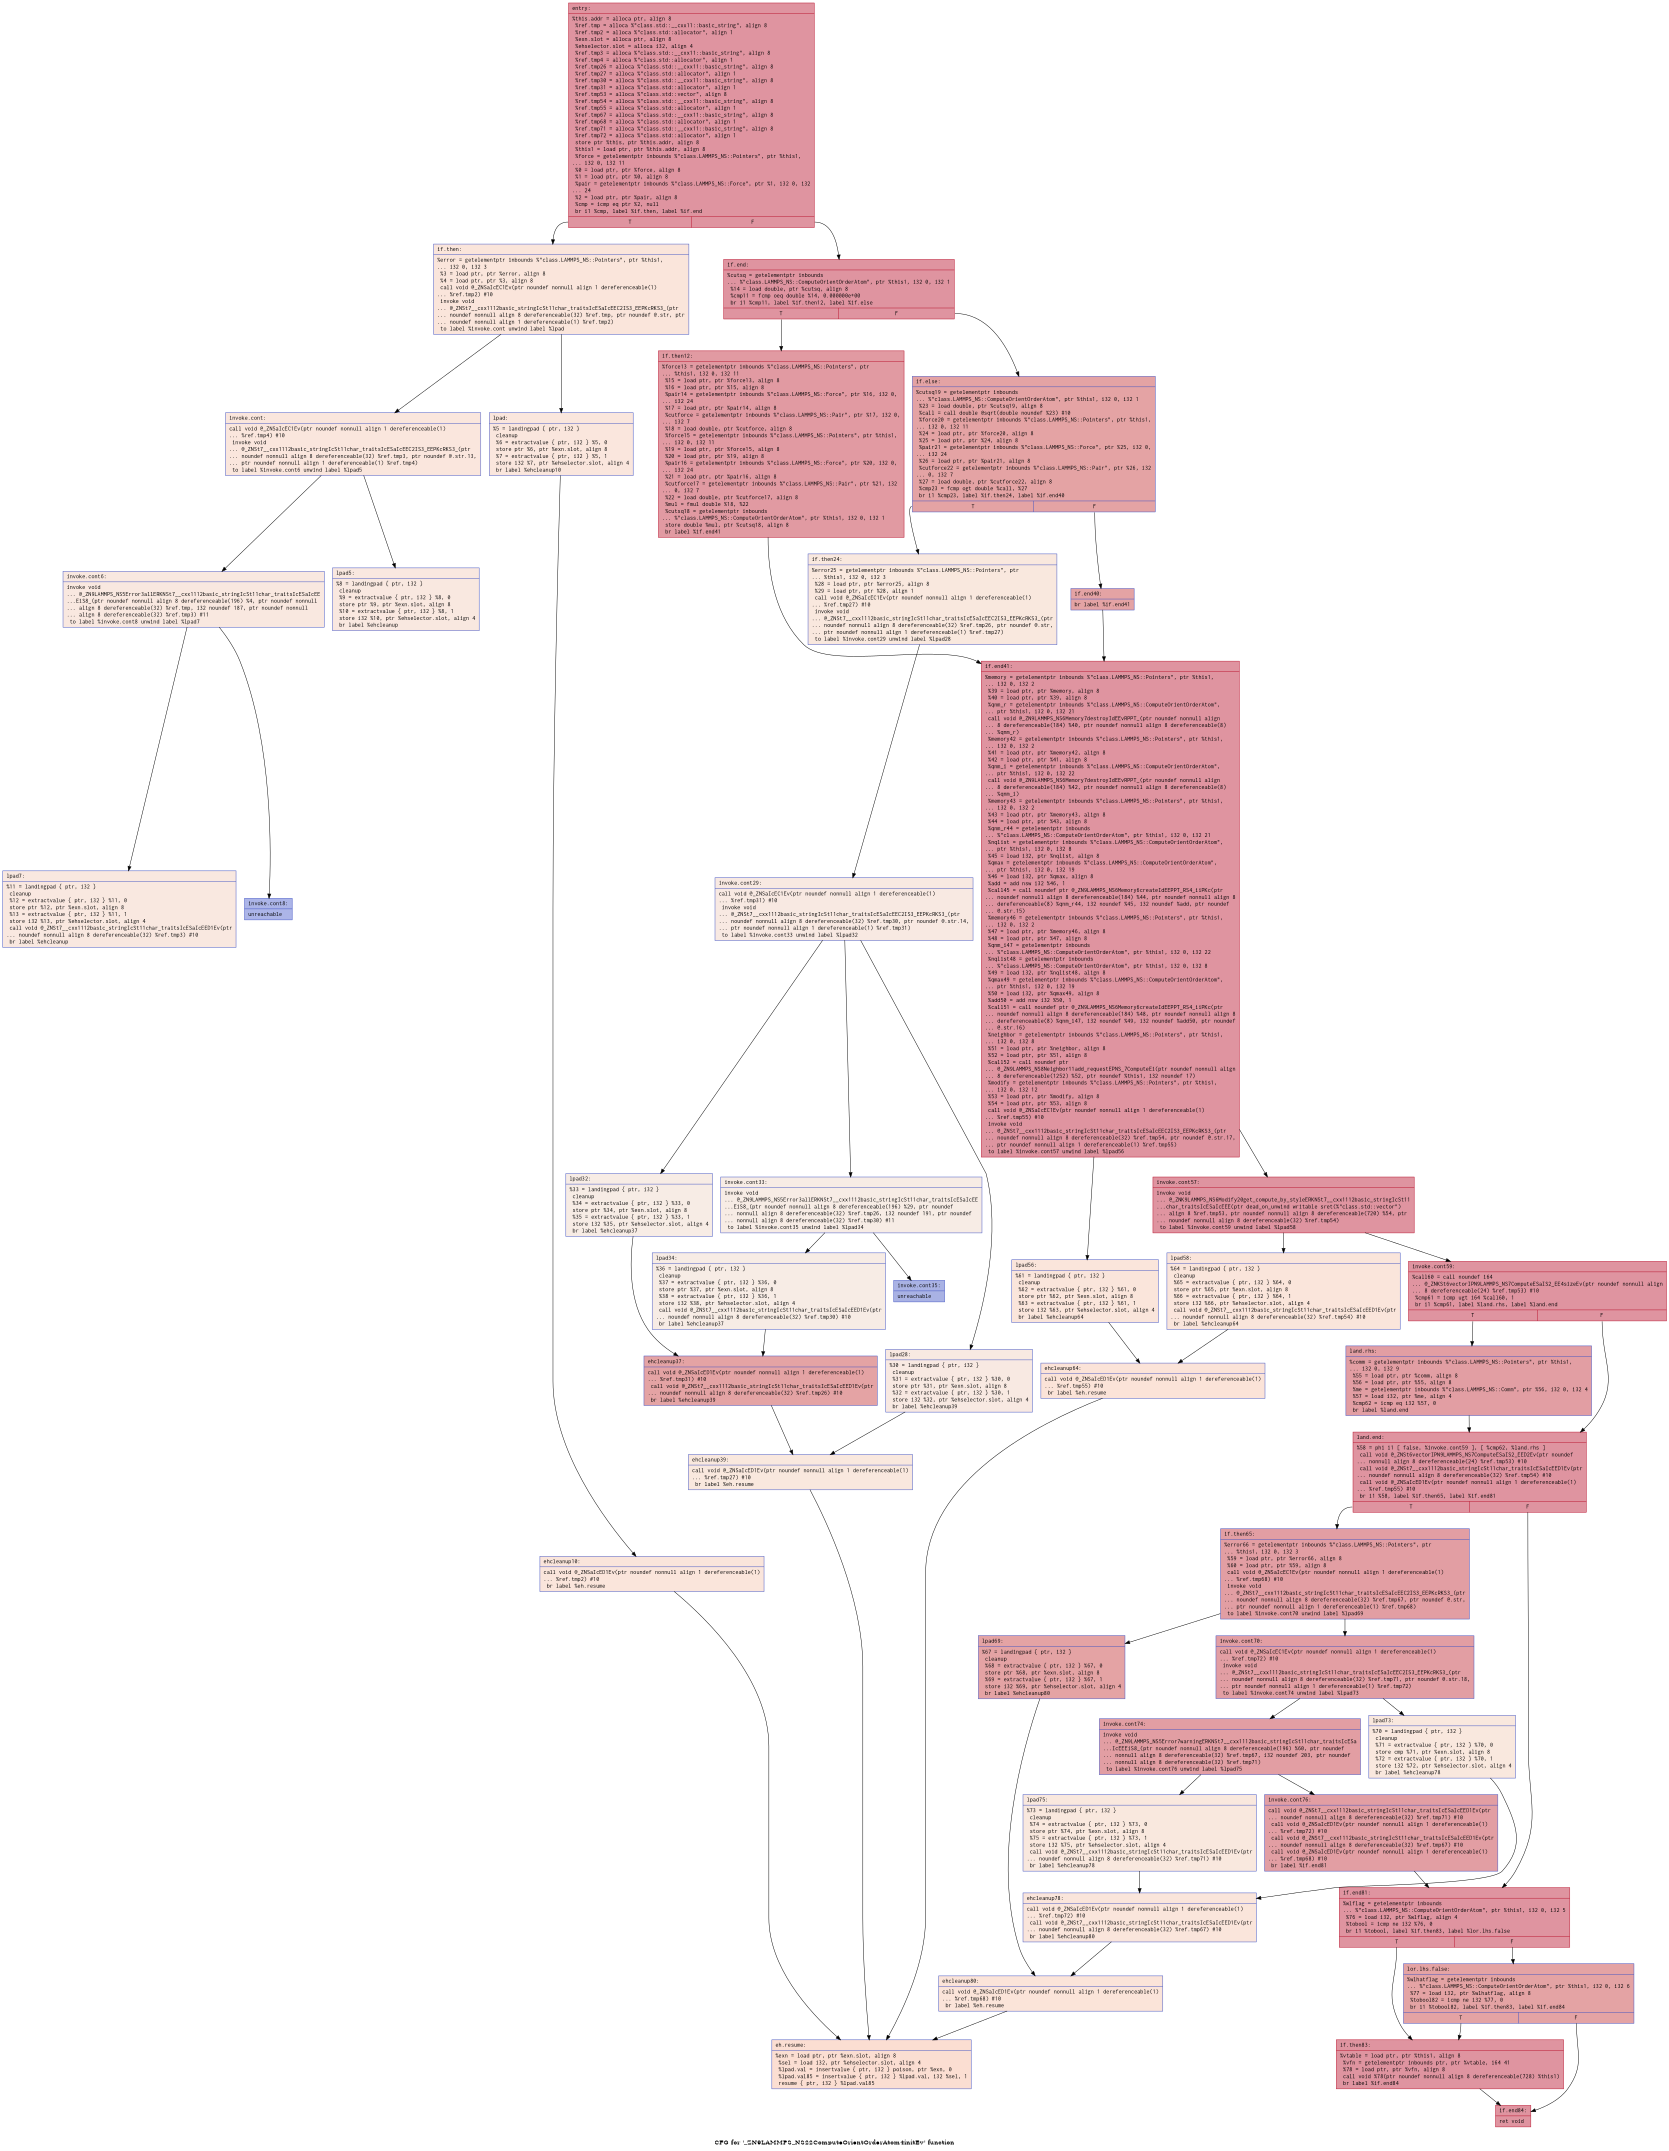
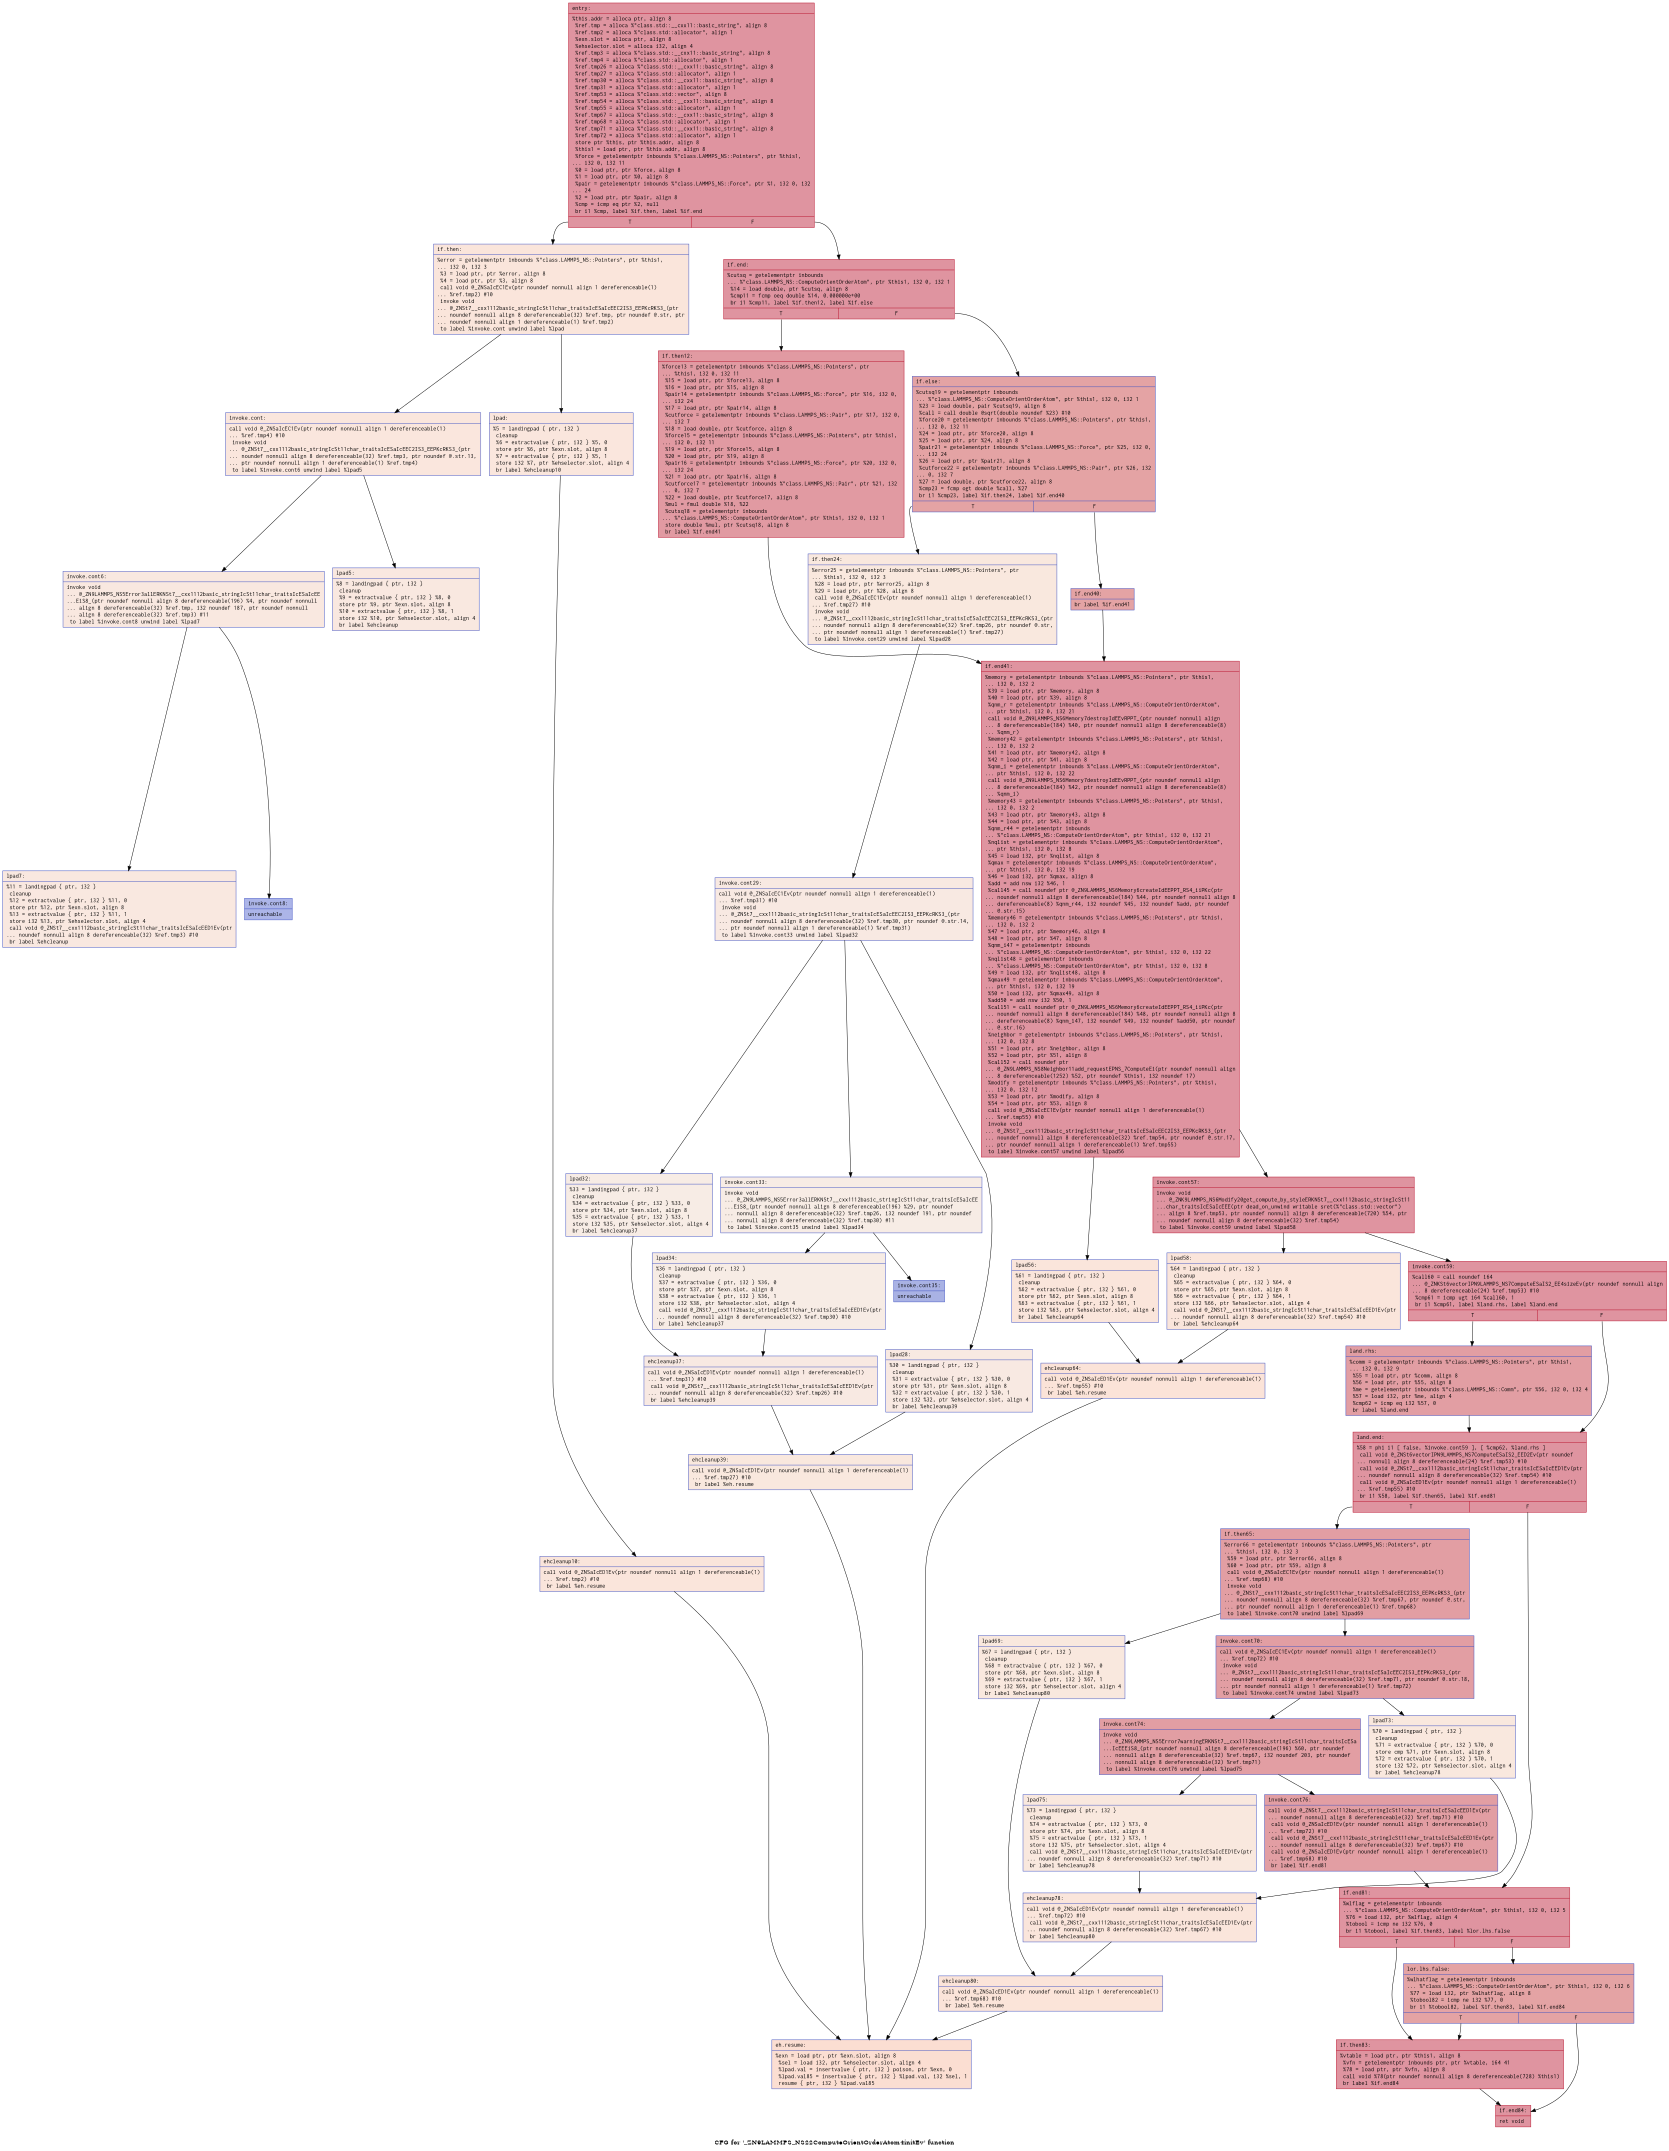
(979, 406) -> (981, 406)
(863, 591) -> (863, 591)
(761, 1381) -> (761, 1381)
(1052, 1667) -> (1052, 1667)
